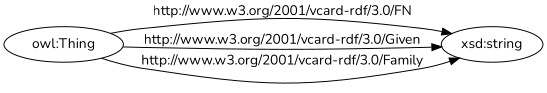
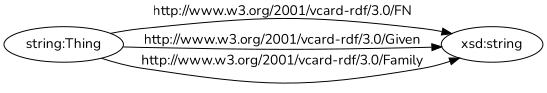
(64, 44) -> (64, 44)
